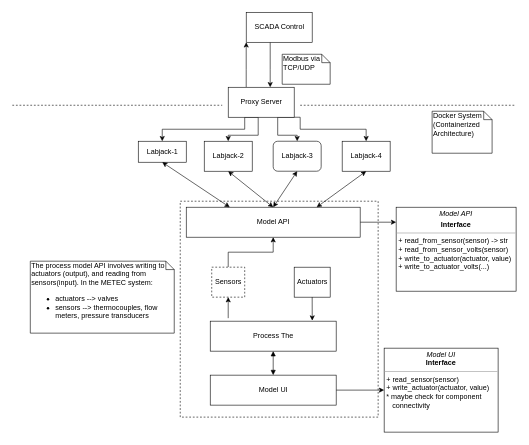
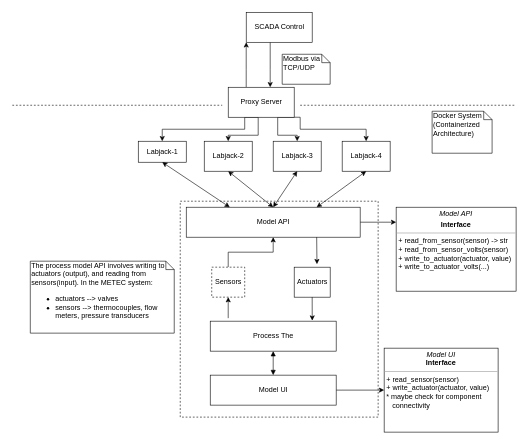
(297, 156) -> (297, 156)
none -> (317, 258)
